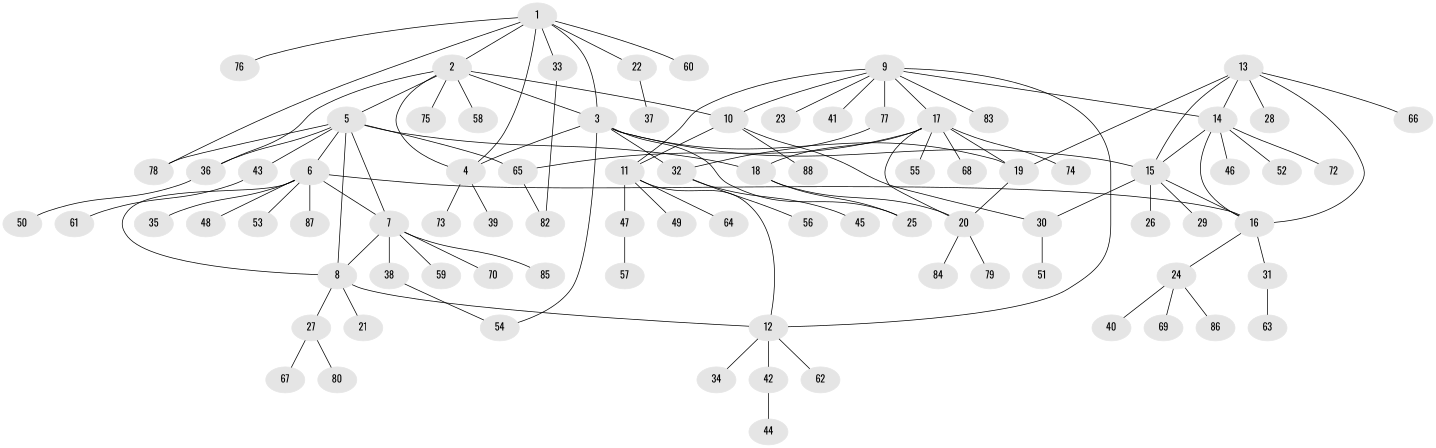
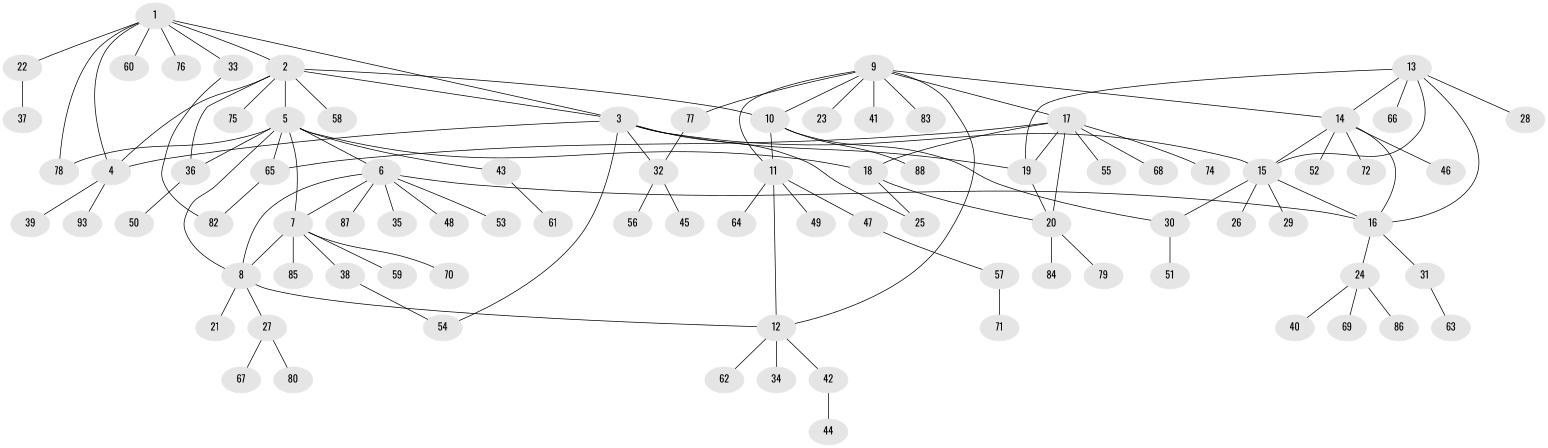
(441, 224) -> (82, 224)
none -> (1000, 328)
